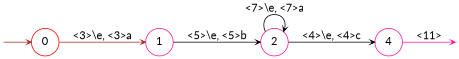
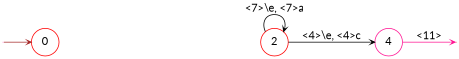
(159, 42) -> none
(274, 42) -> (274, 42)
